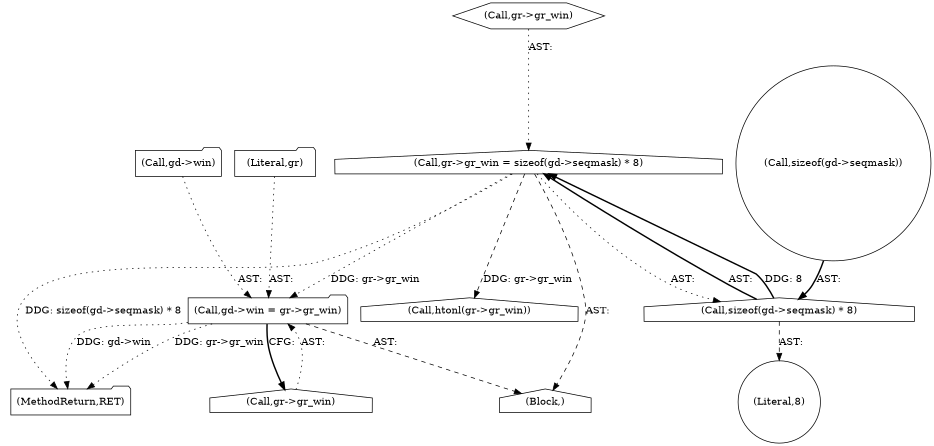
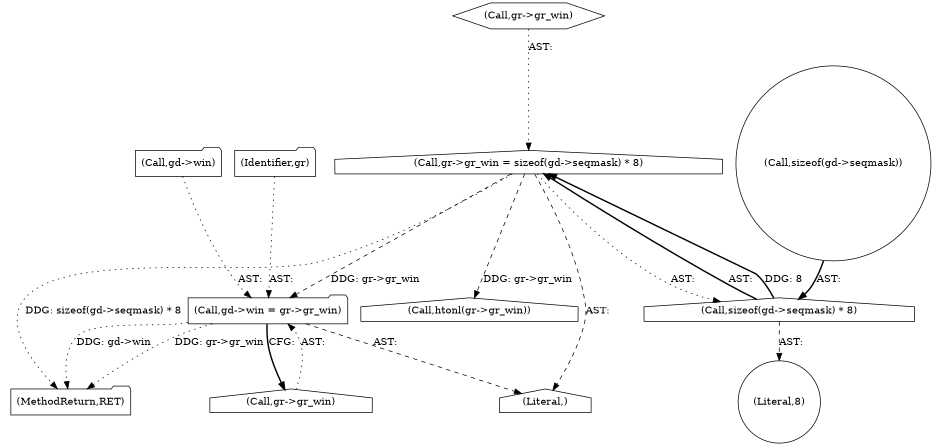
(275, 163) -> (275, 163)
(393, 240) -> (393, 240)
(545, 402) -> (545, 402)
